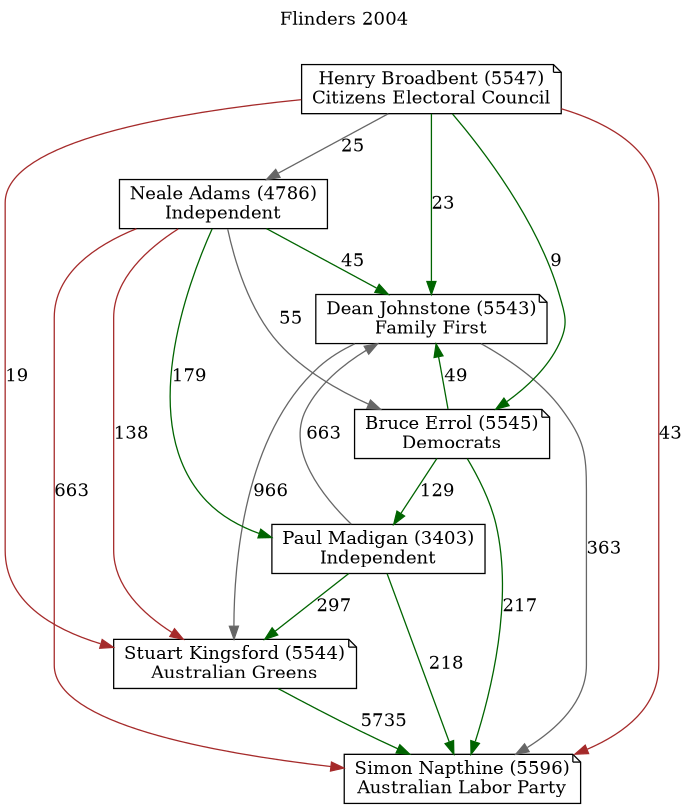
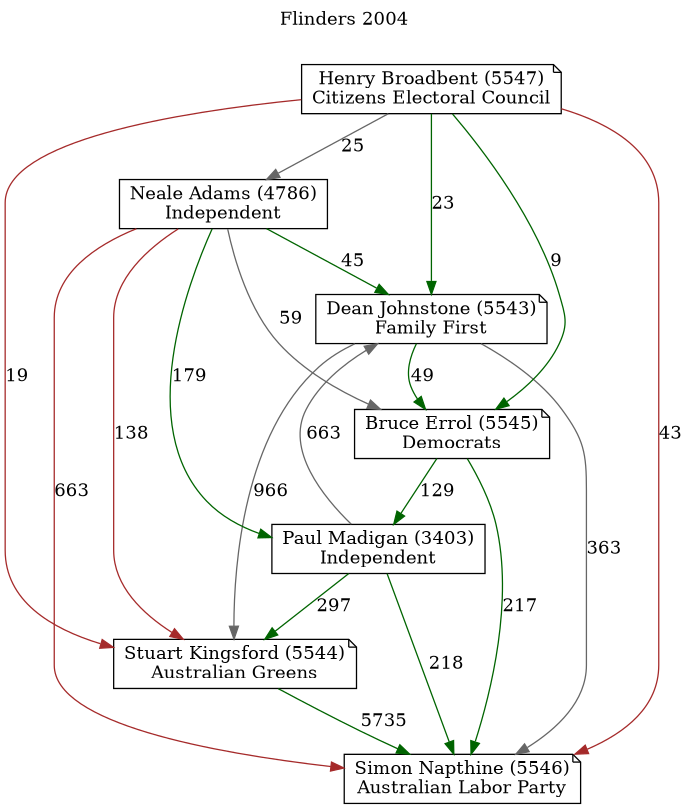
(291, 319) -> (291, 319)
(443, 383) -> (409, 372)
(462, 779) -> (462, 779)
